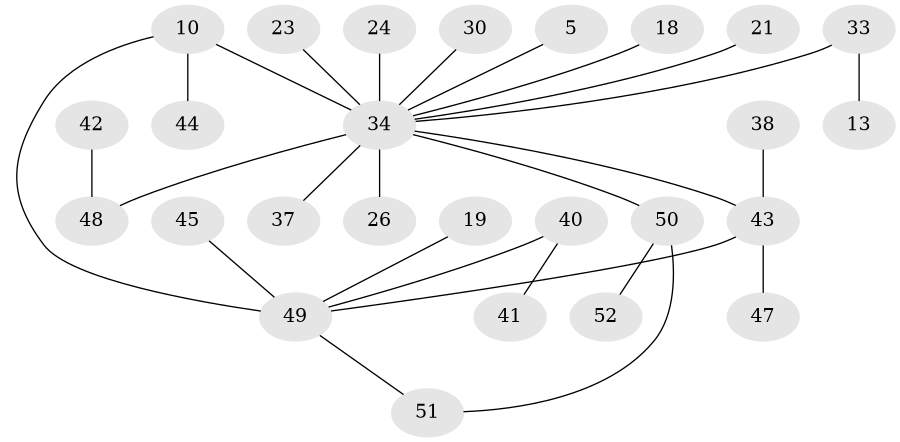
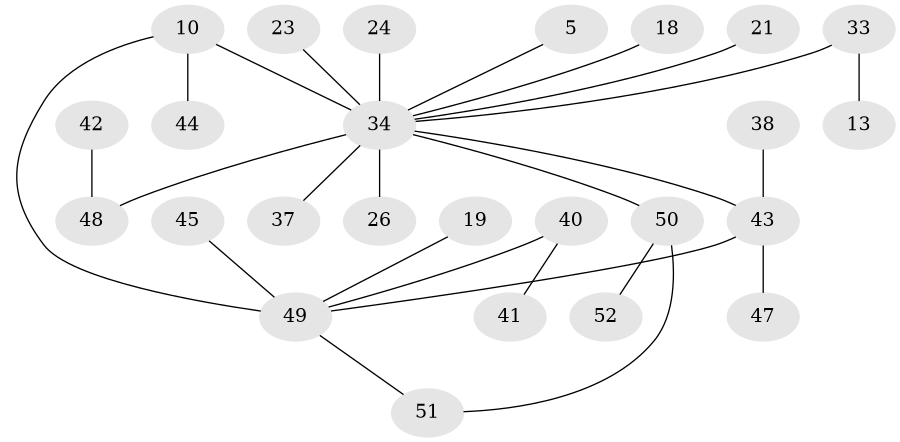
(476, 29) -> none
